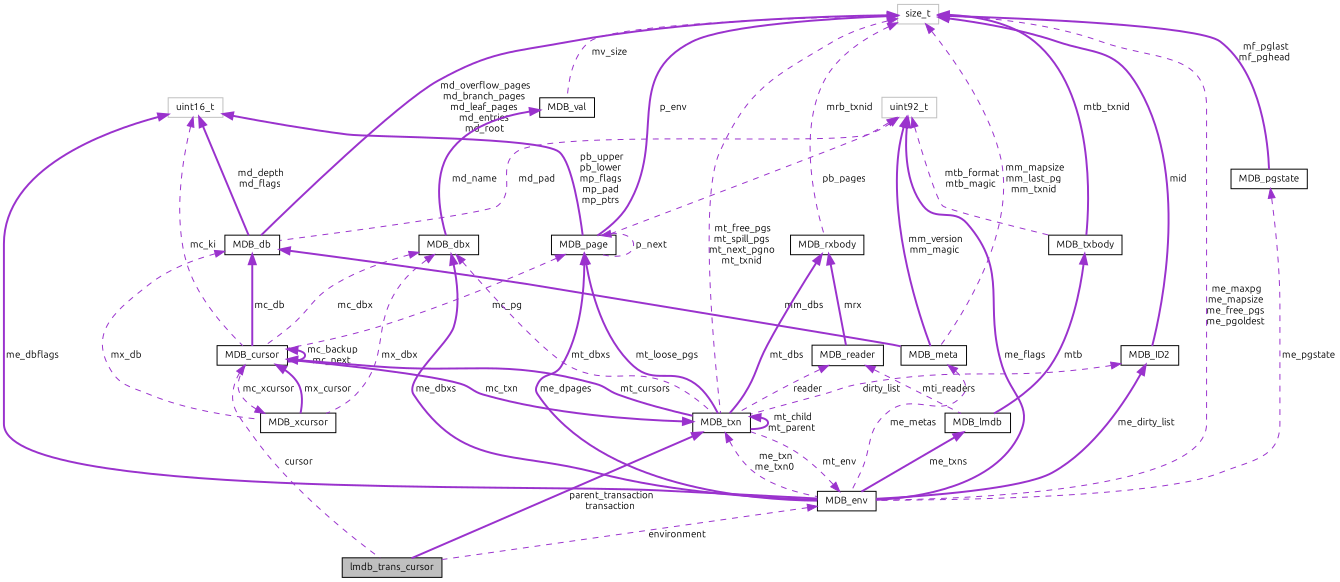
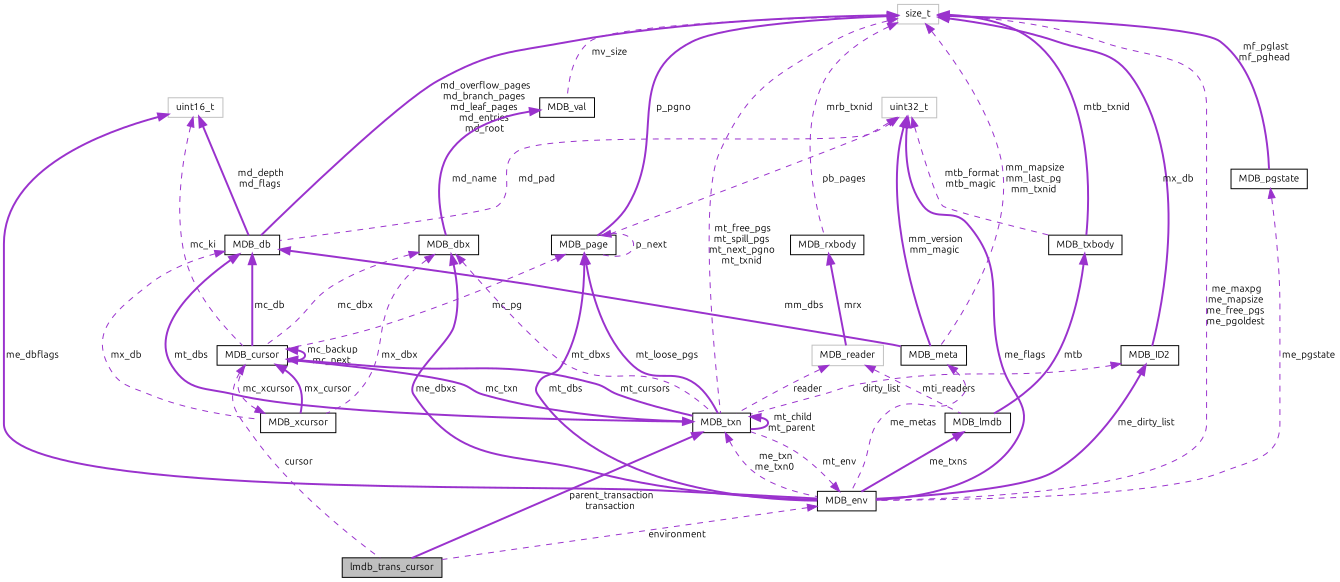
(673, 108) -> (673, 108)
(909, 108) -> (909, 108)
(440, 138) -> none
(1177, 179) -> (1177, 179)
(772, 337) -> (361, 410)
(848, 355) -> (848, 355)
(565, 389) -> (565, 389)
